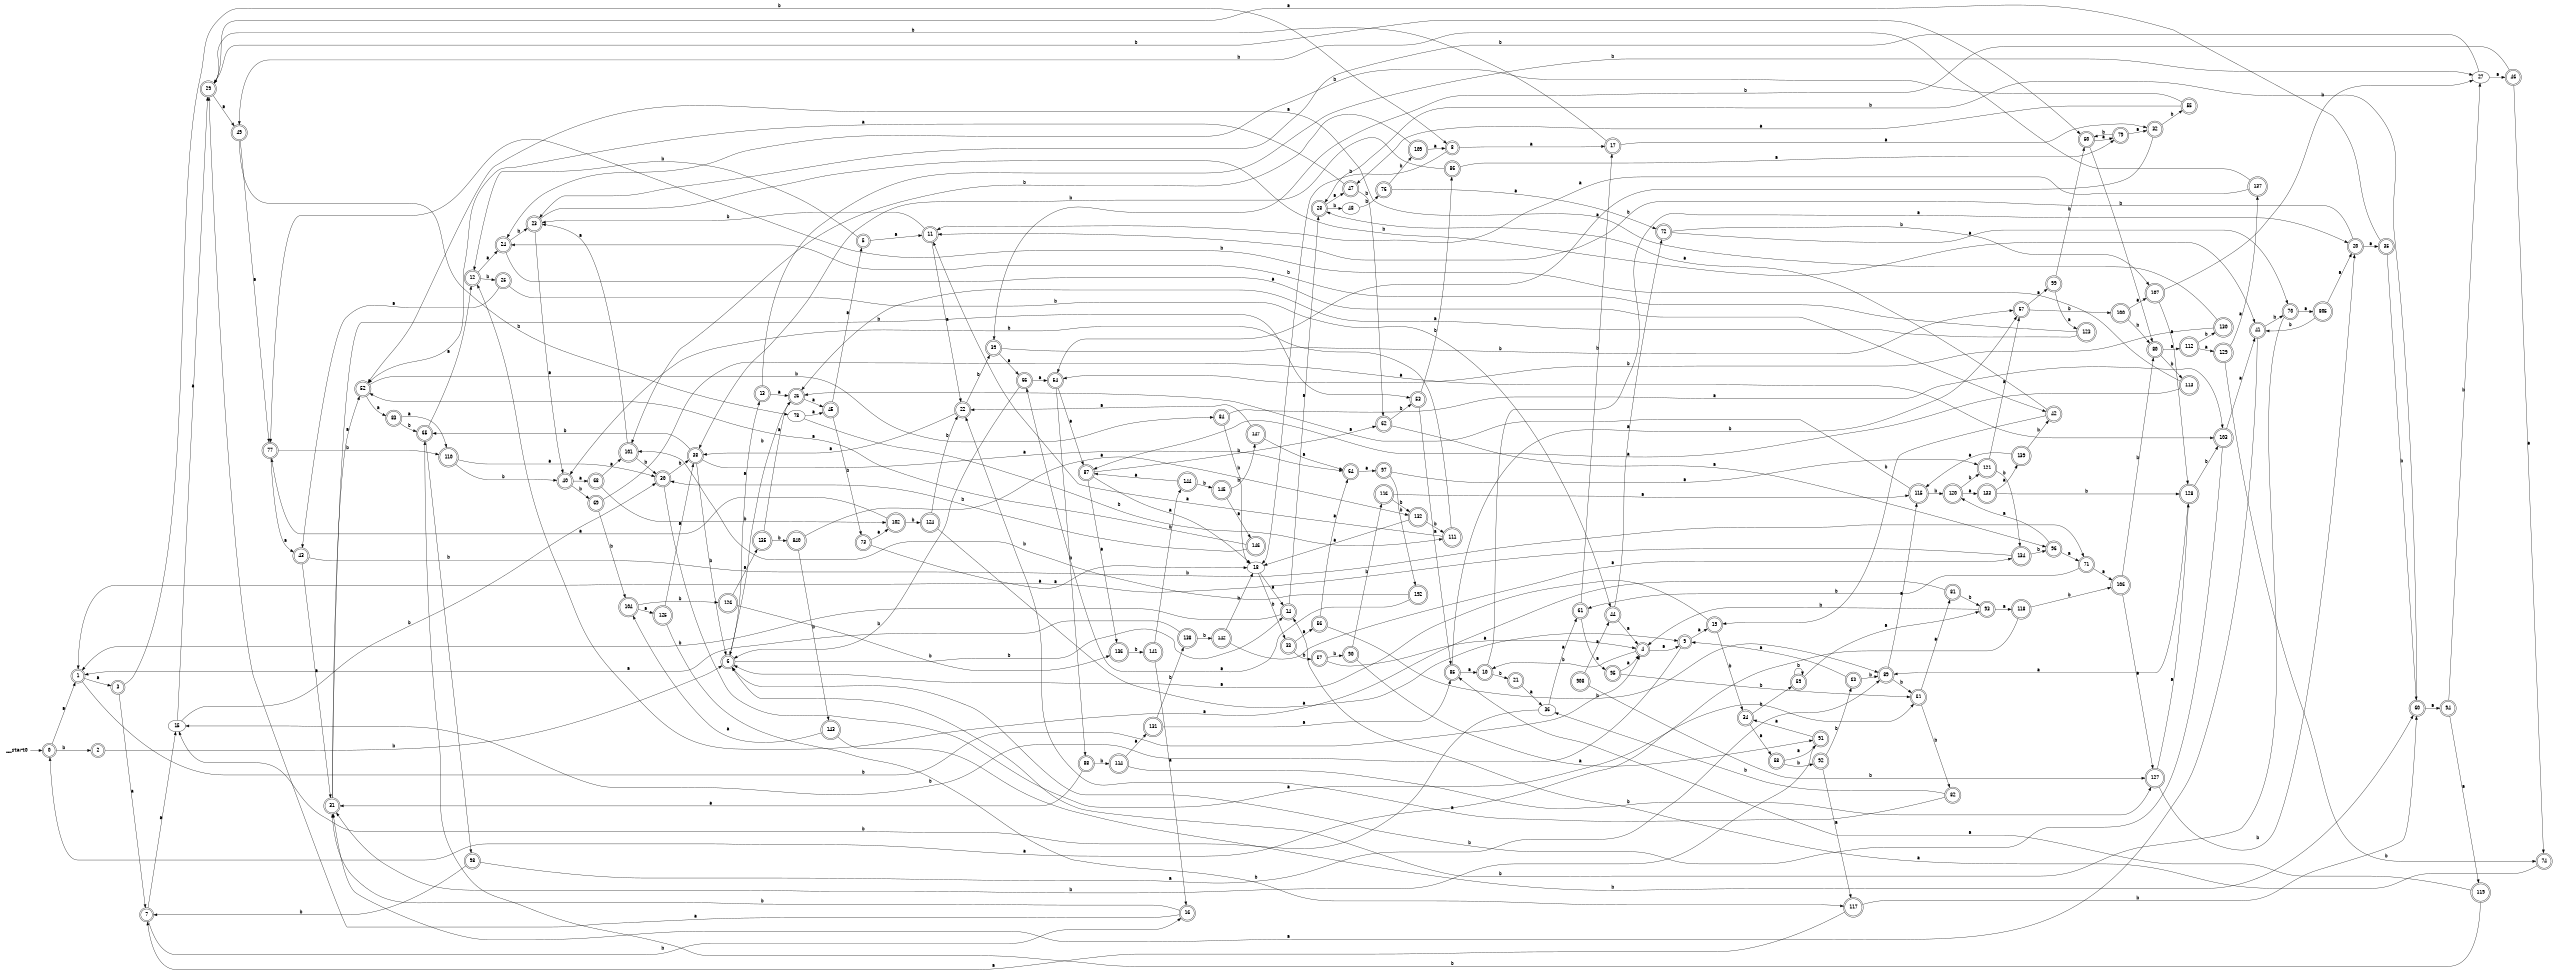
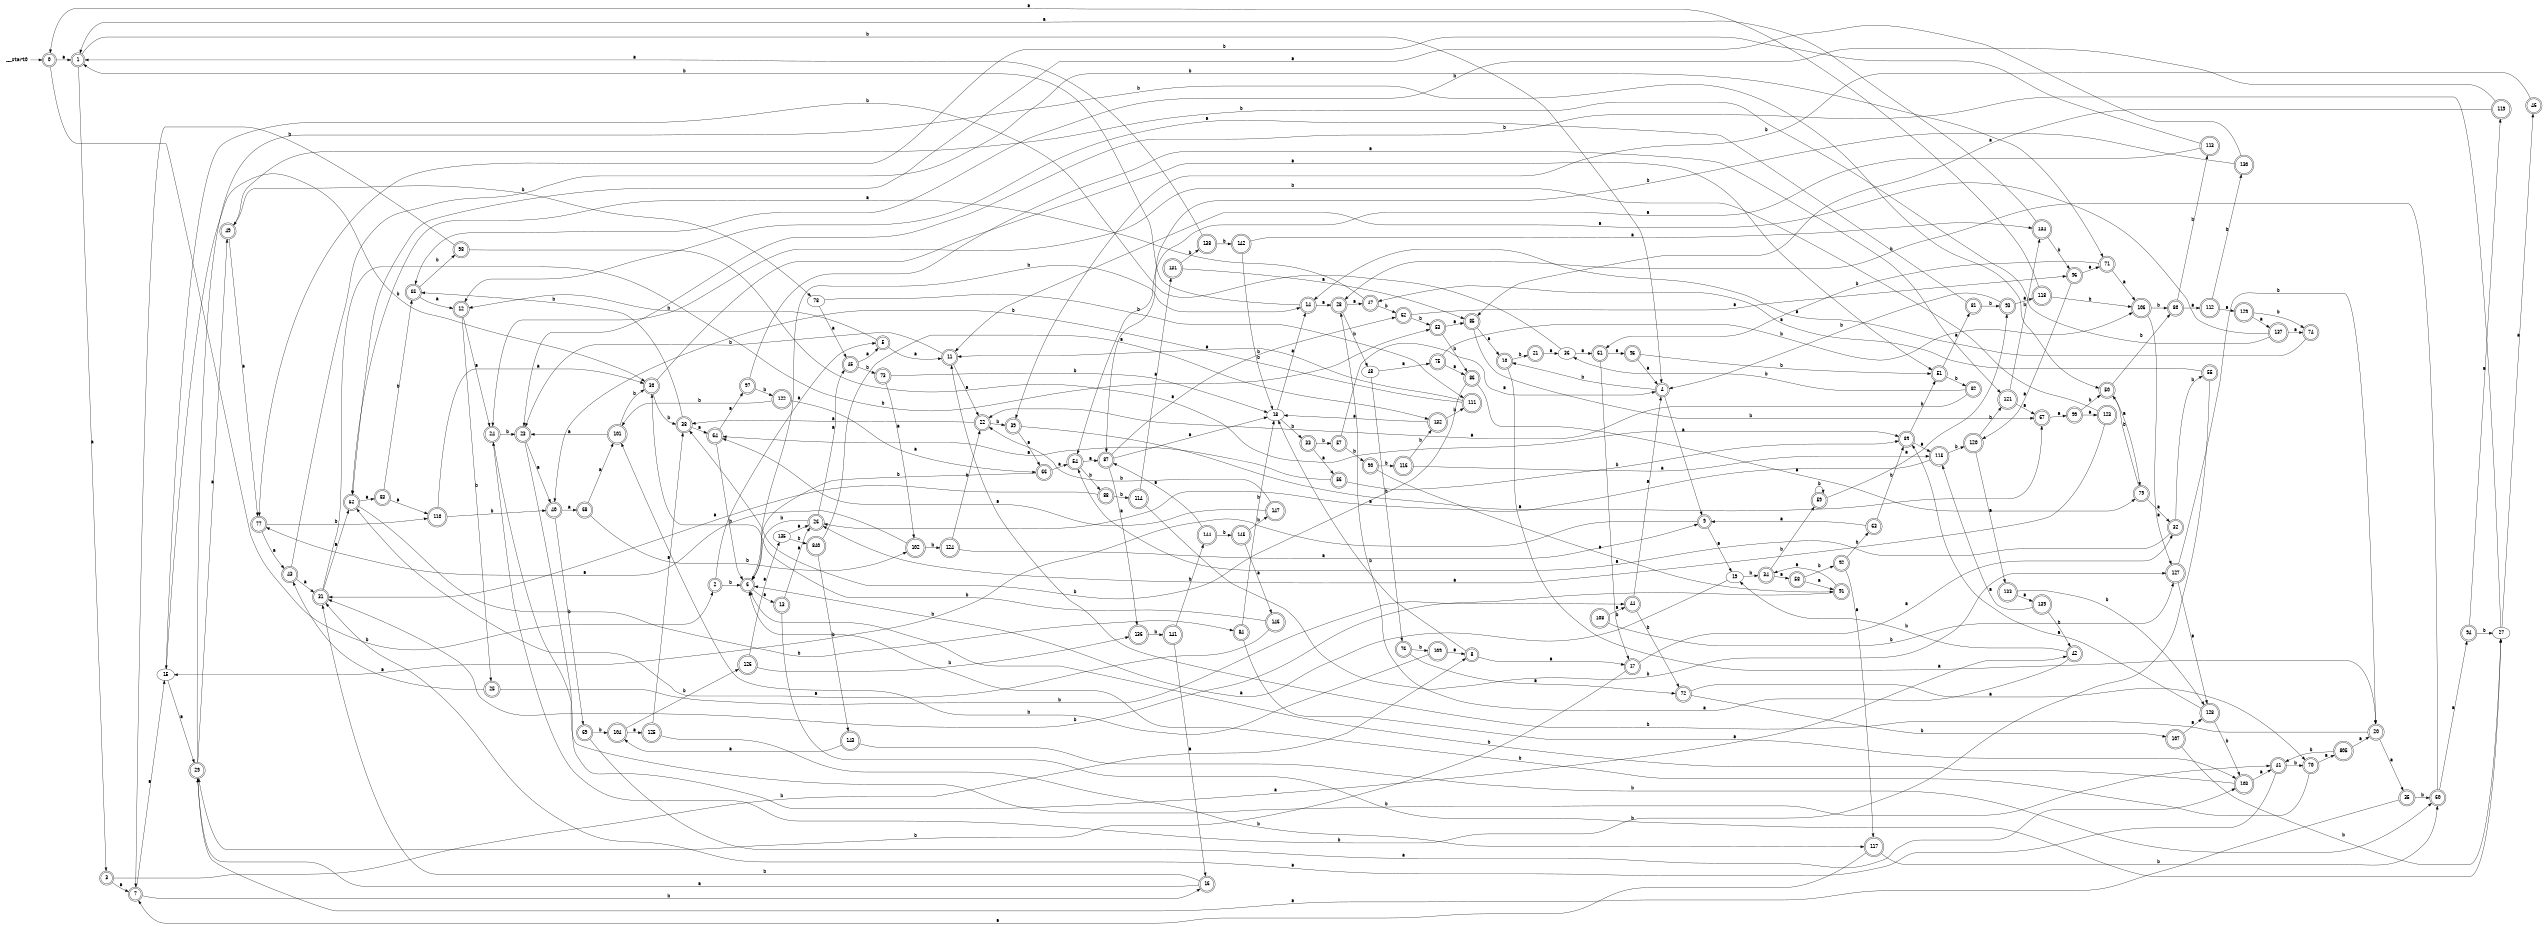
(2121, 313) -> none
(1500, 349) -> (1520, 507)
none -> (1438, 362)
(1102, 406) -> (1121, 479)
(1628, 427) -> (1648, 628)
none -> (771, 443)
(2529, 468) -> (2294, 333)
(762, 541) -> (782, 536)
(709, 558) -> (727, 511)
(1055, 582) -> (1075, 371)
(1418, 595) -> (782, 399)
(1715, 625) -> (1735, 577)
(1580, 681) -> (1600, 618)
